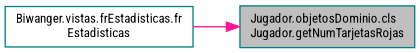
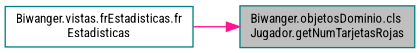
(327, 27) -> (327, 27)
